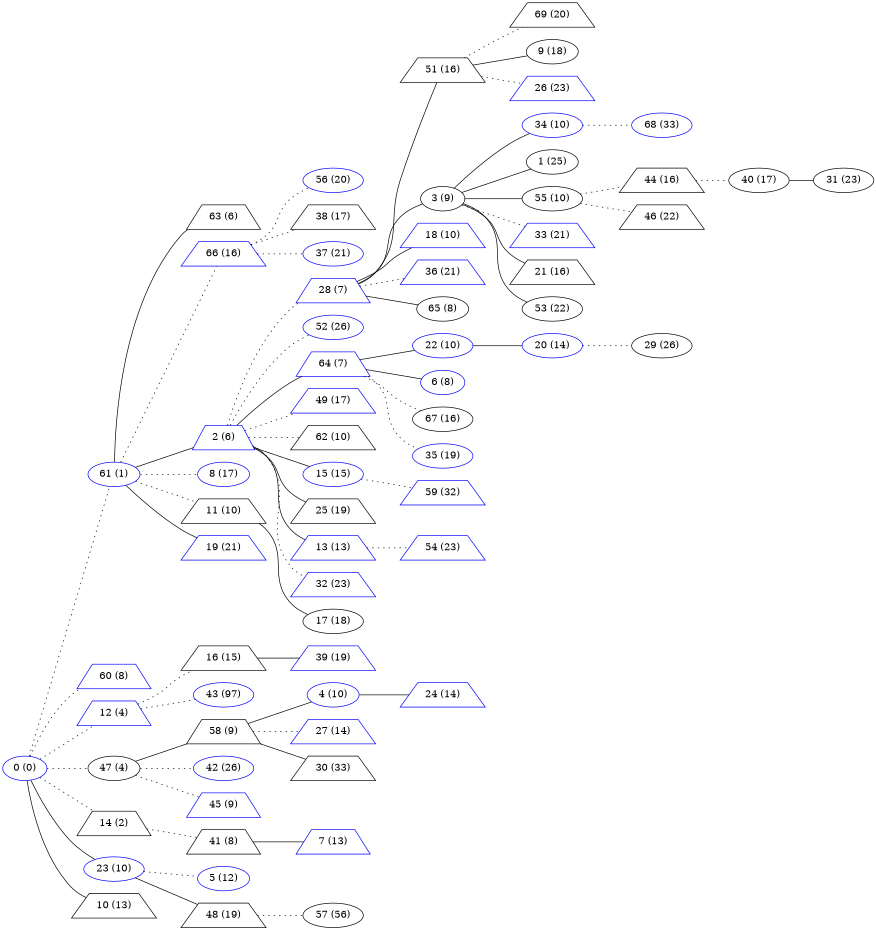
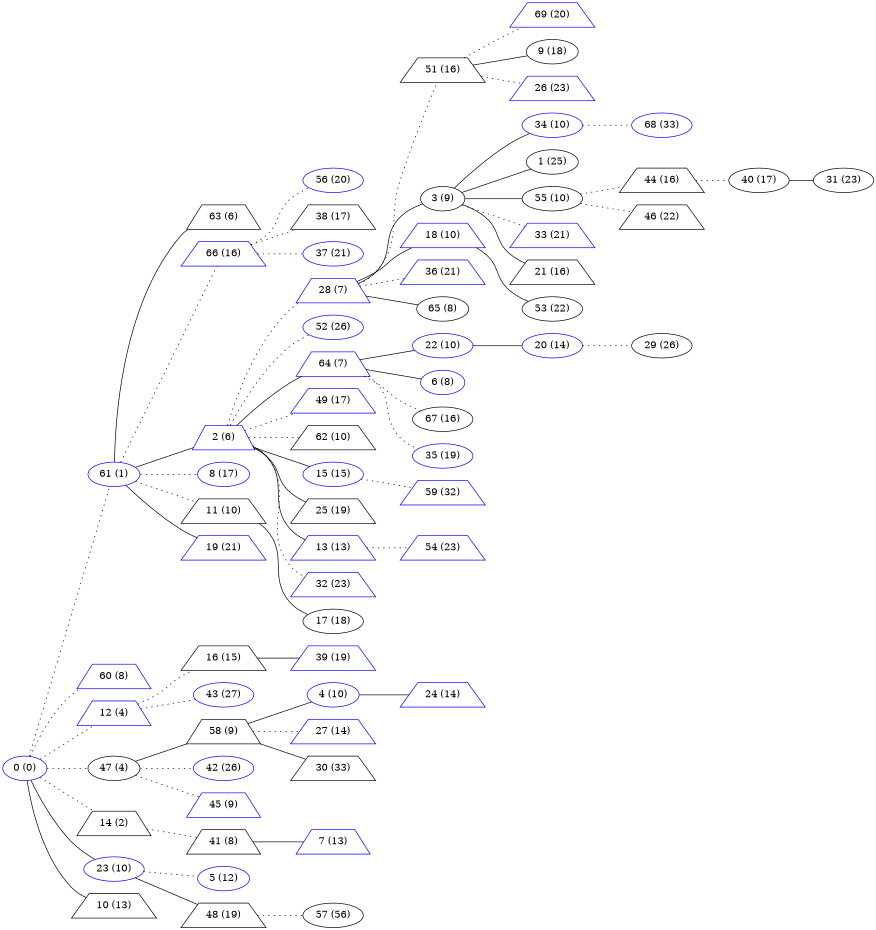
(552, 15) -> (552, 15)
(399, 187) -> (399, 187)
(497, 251) -> (500, 277)
(224, 695) -> (224, 695)
